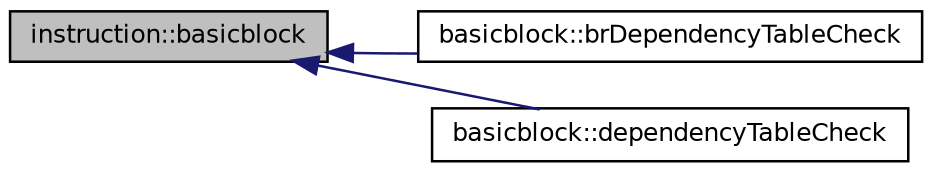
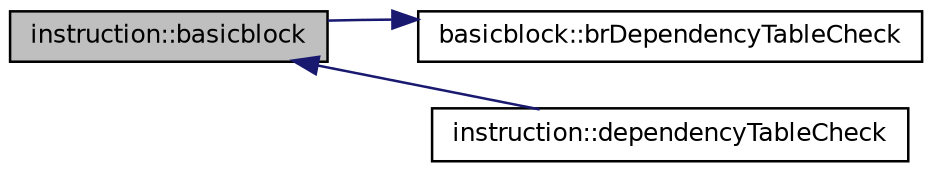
(385, 53) -> (360, 20)
(670, 135) -> (670, 135)
